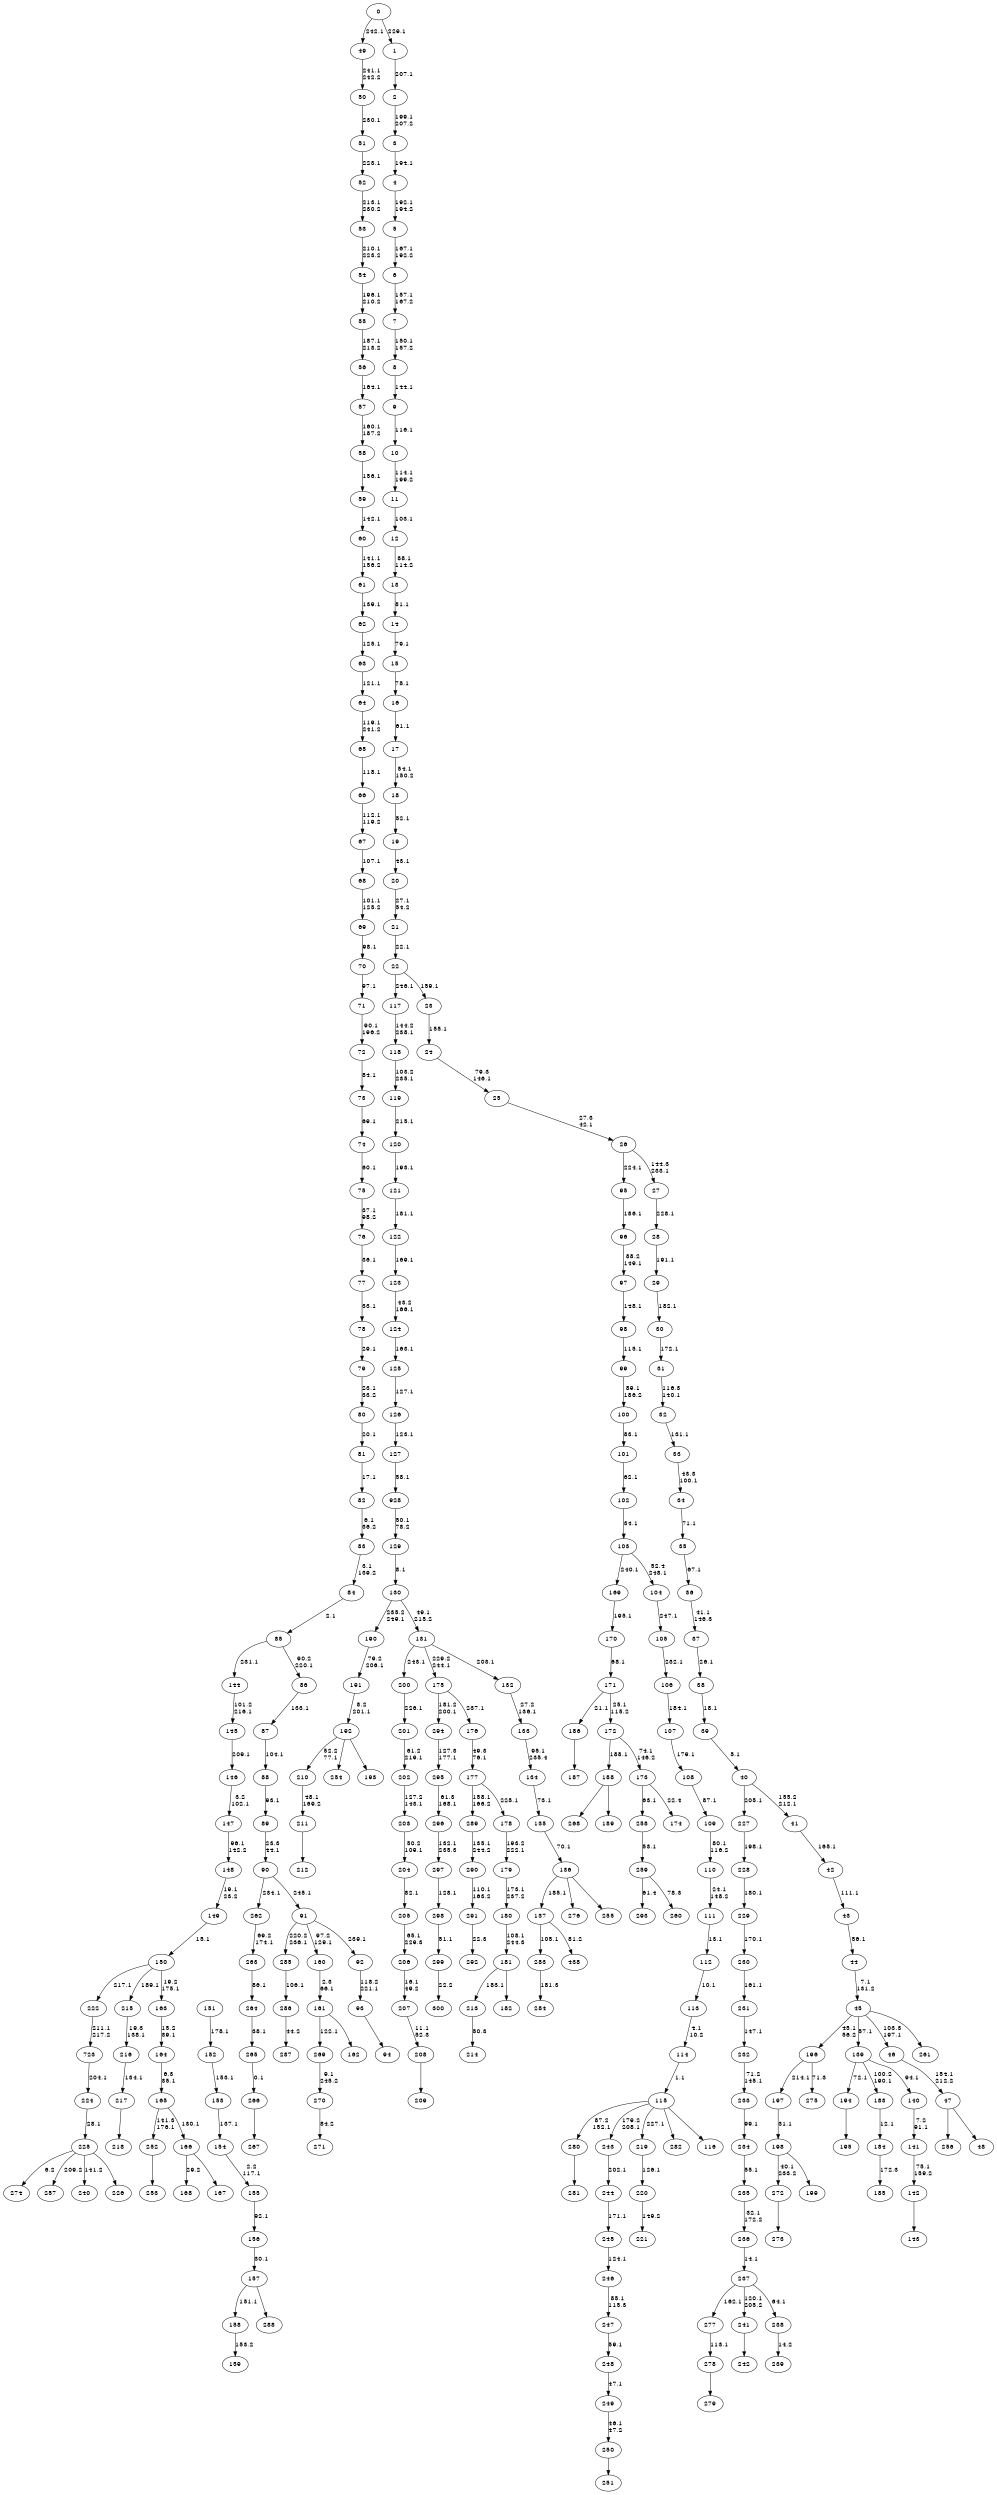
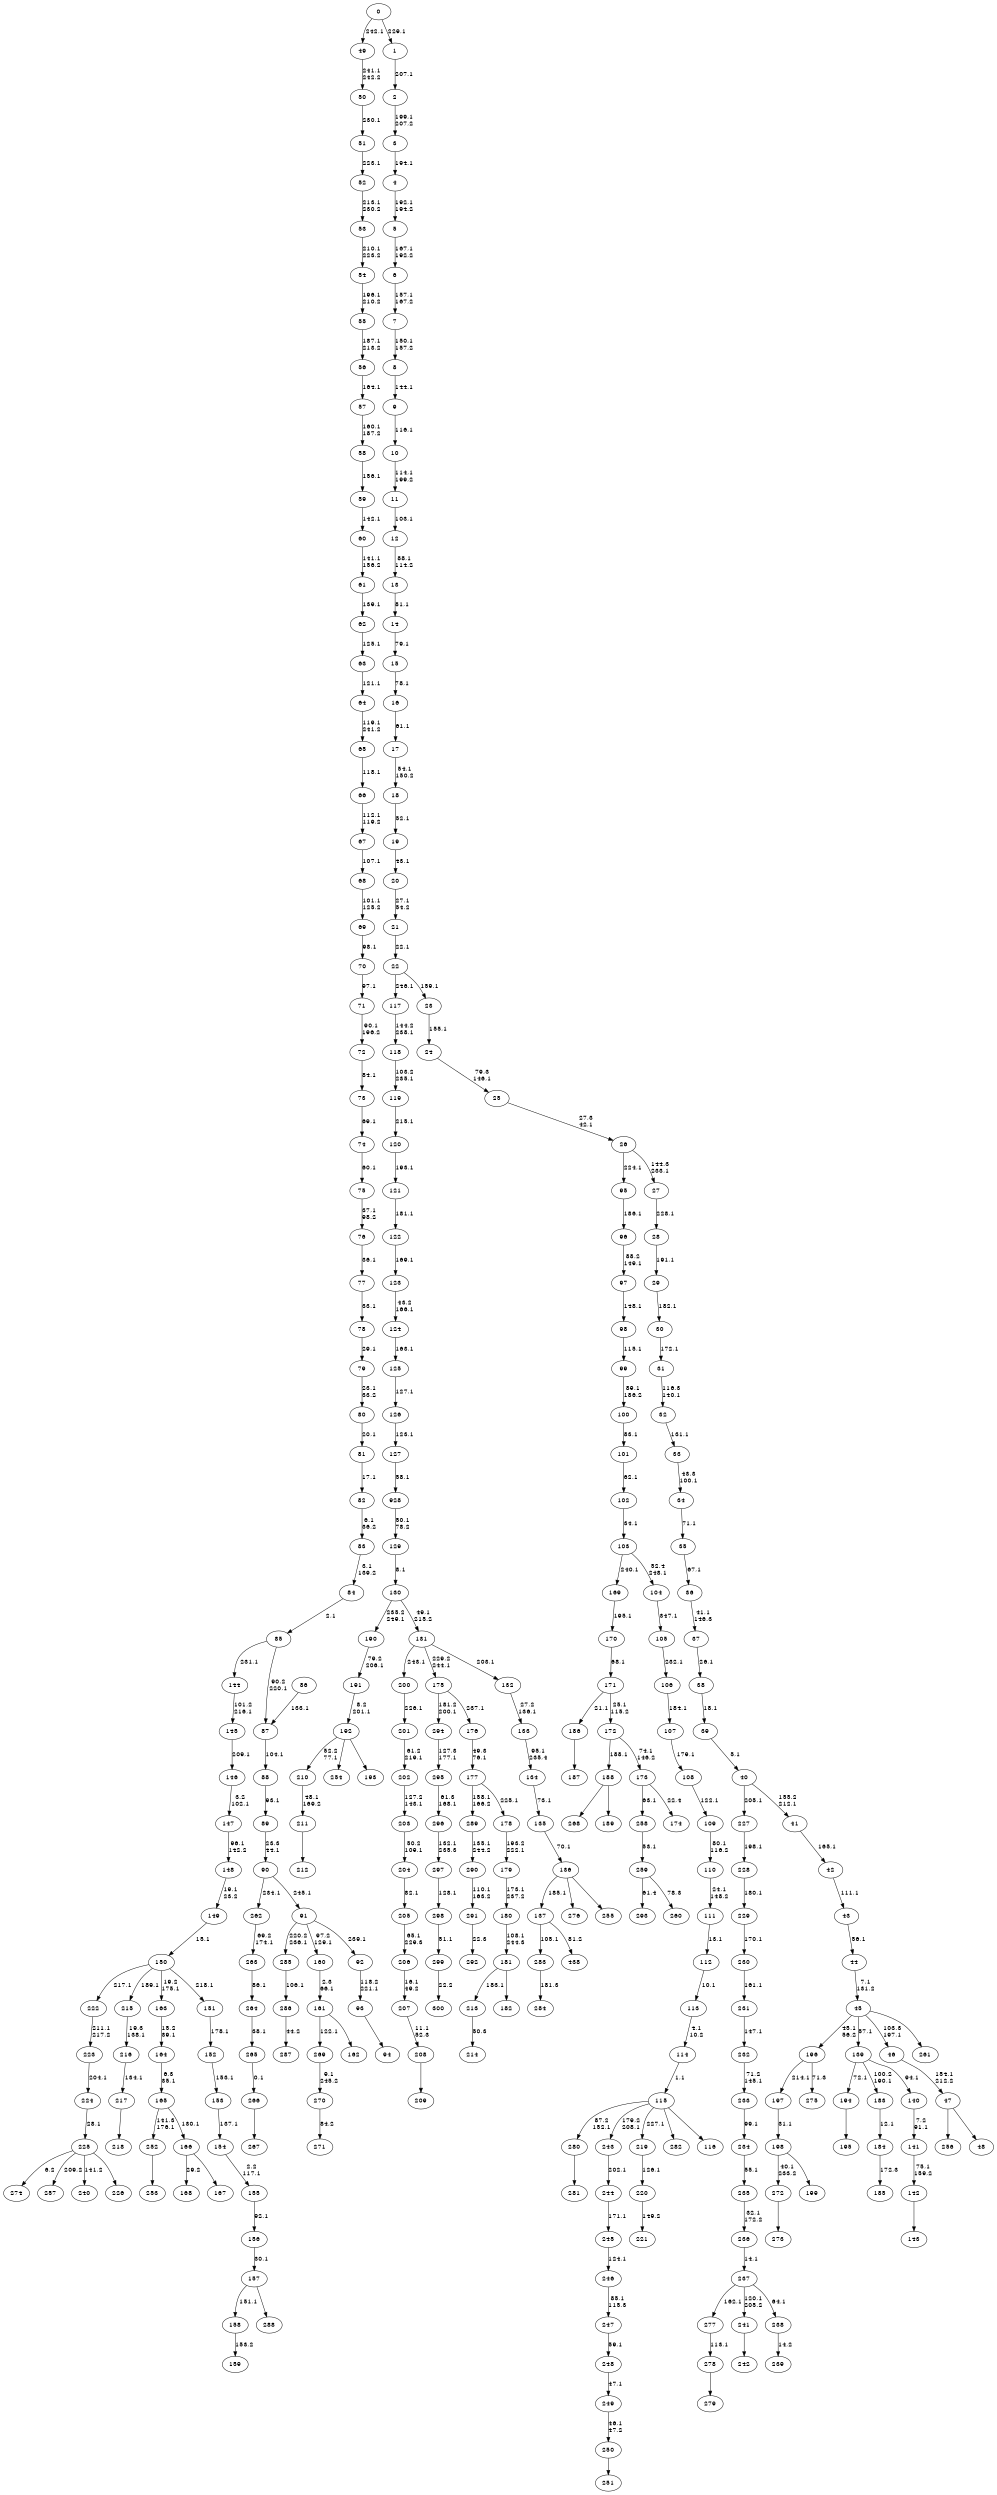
(669, 1616) -> (669, 1616)
(290, 1660) -> (268, 1683)
(710, 1801) -> (710, 1801)
none -> (186, 1982)
(89, 2055) -> (89, 2055)
